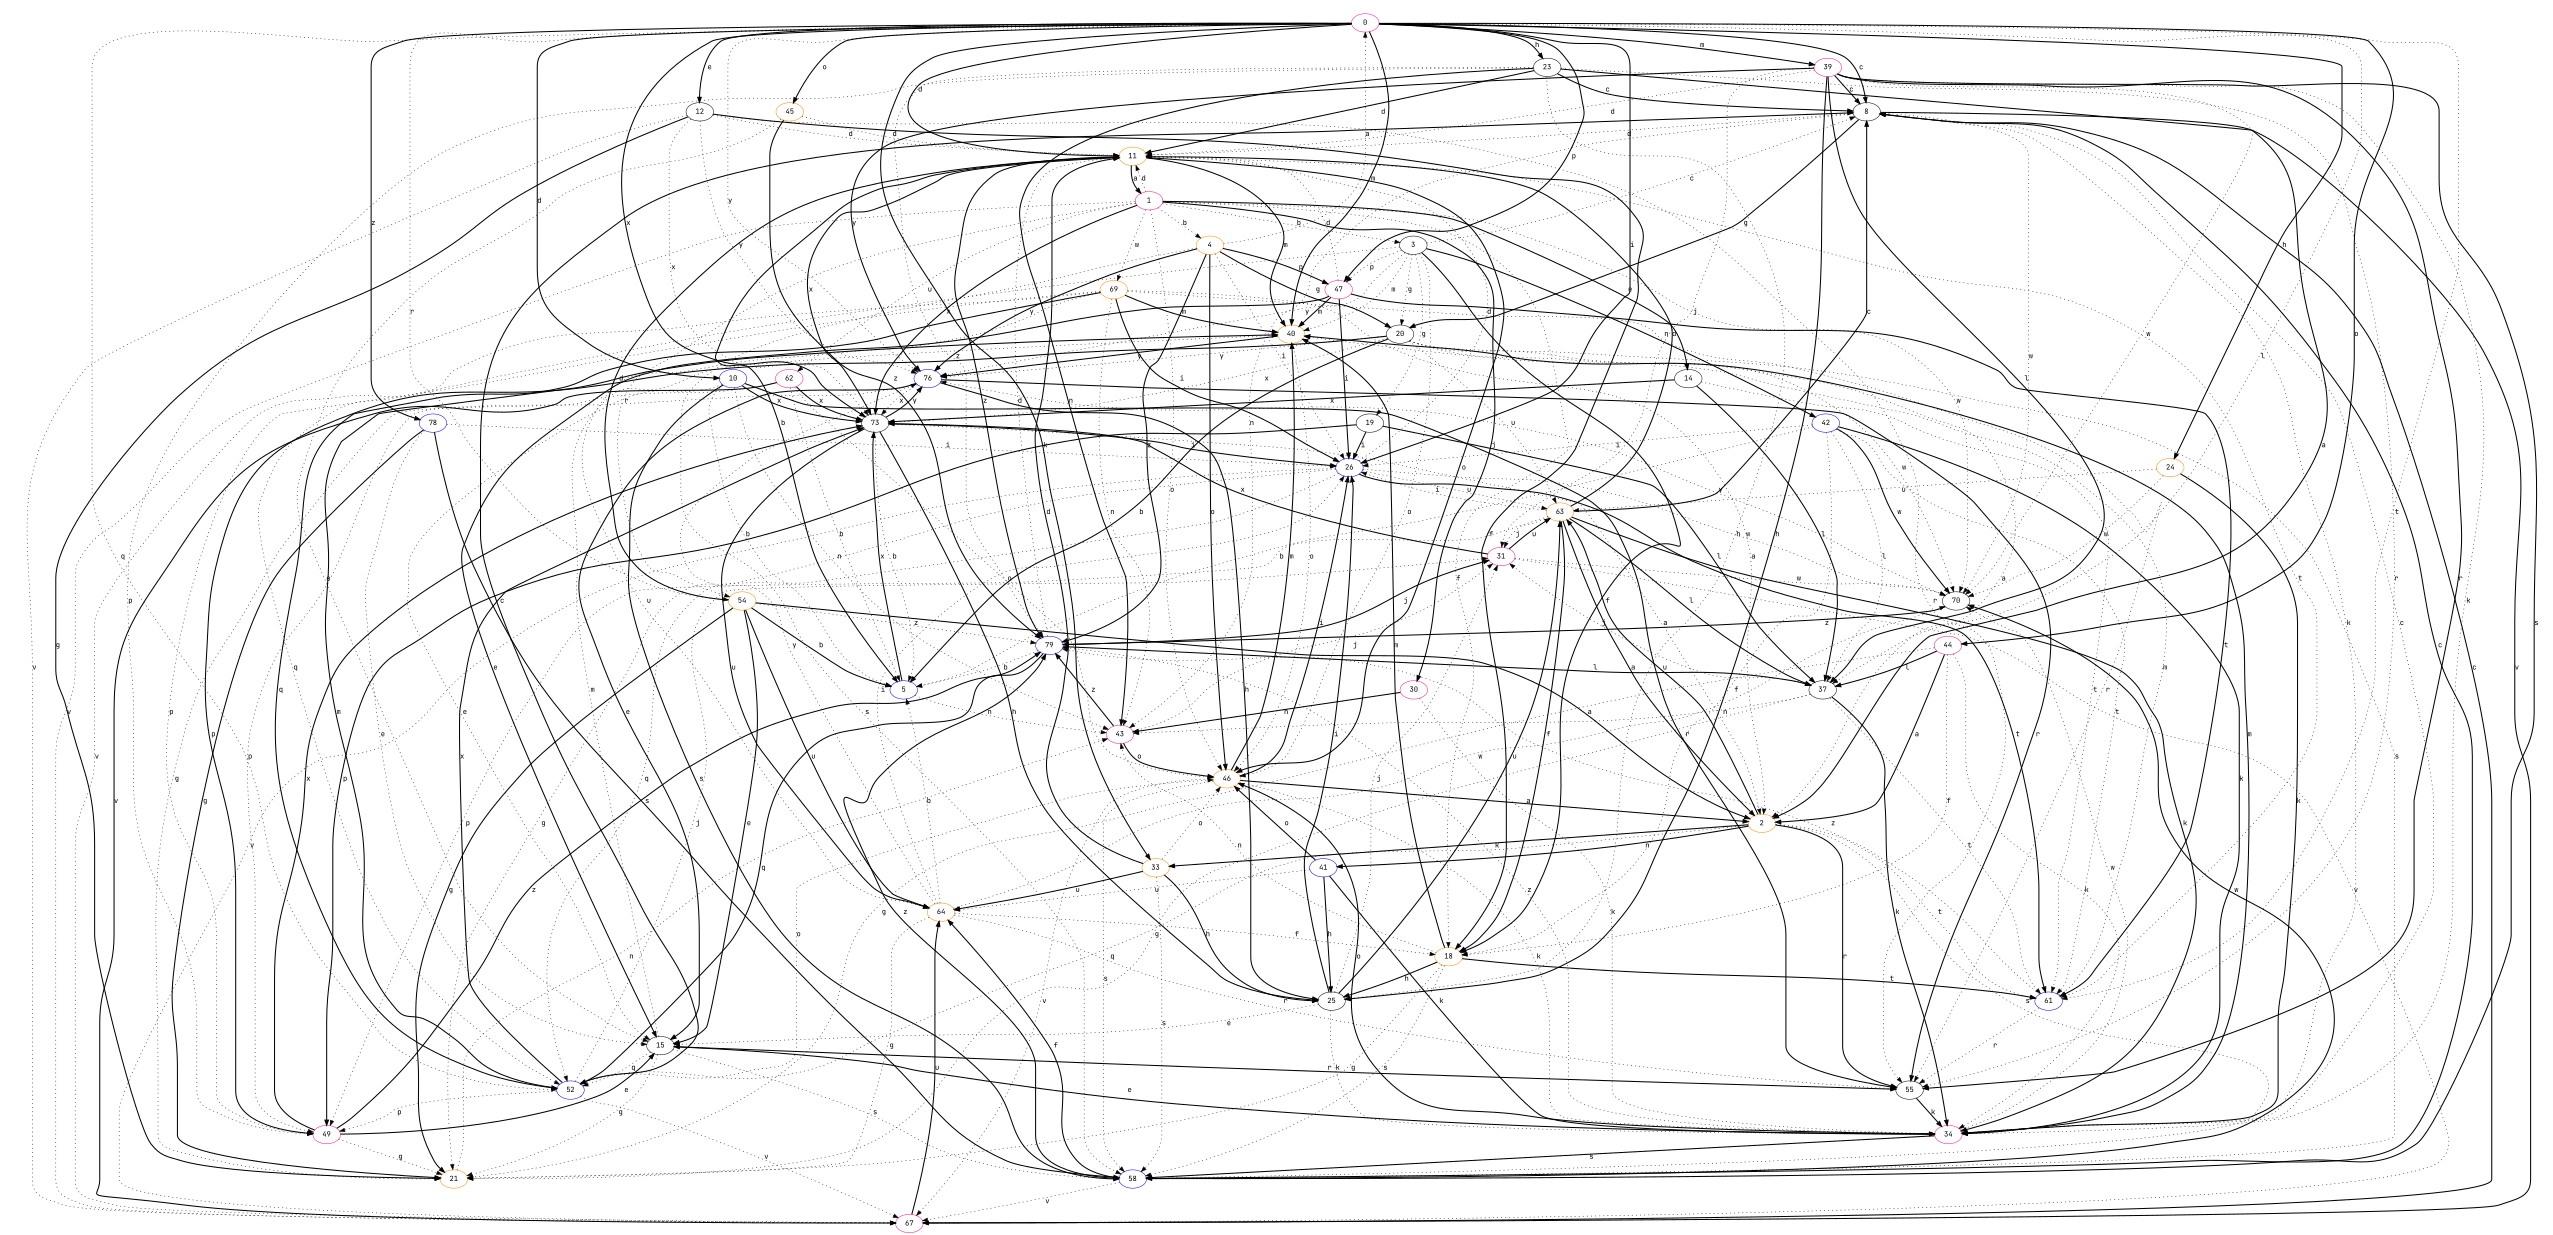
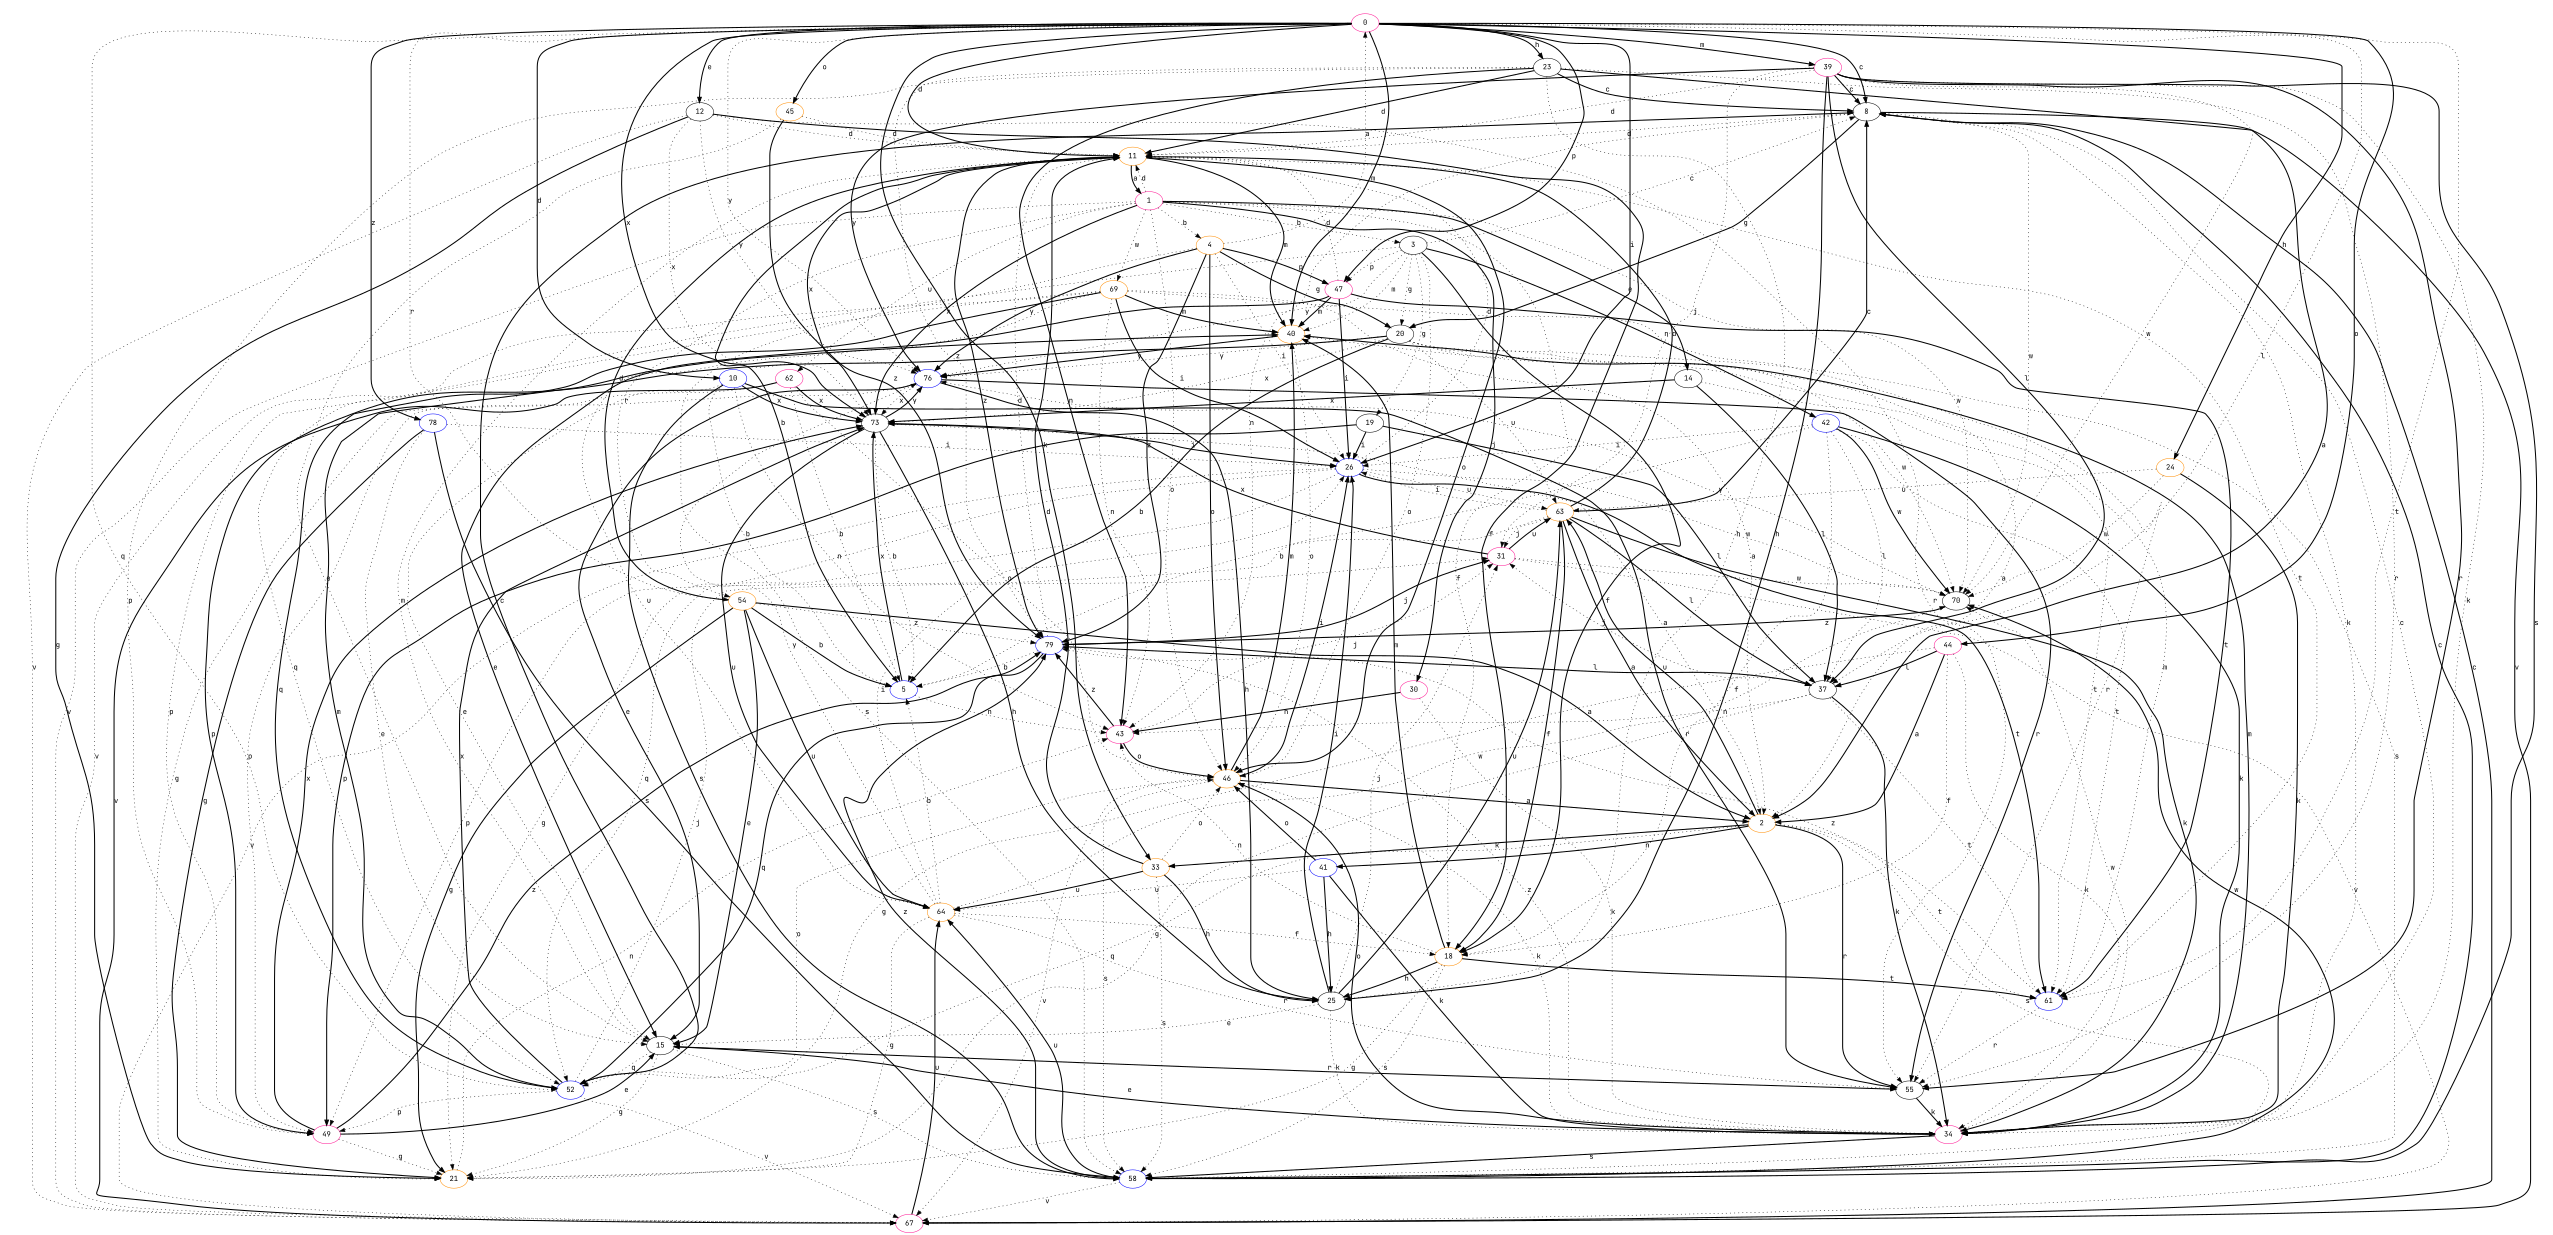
(576, 447) -> (464, 456)
(1056, 1046) -> (1056, 1046)
